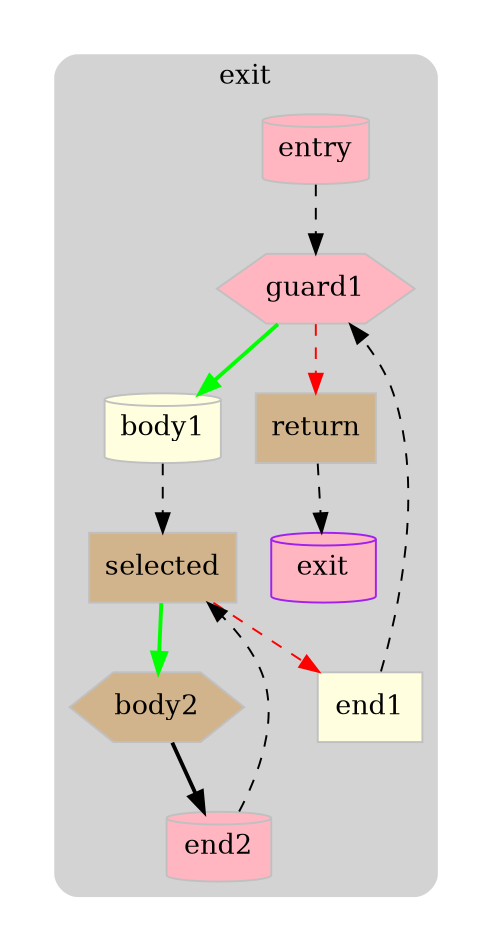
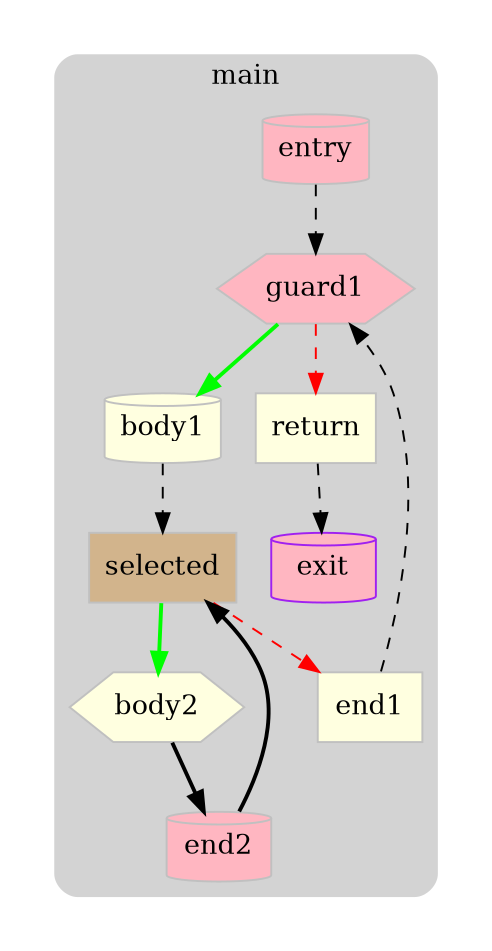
(246, 77) -> (246, 77)
(316, 428) -> (316, 428)
(157, 707) -> (157, 707)
(269, 710) -> (269, 710)
